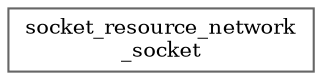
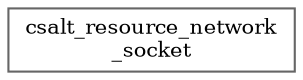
(161, 40) -> (152, 40)
